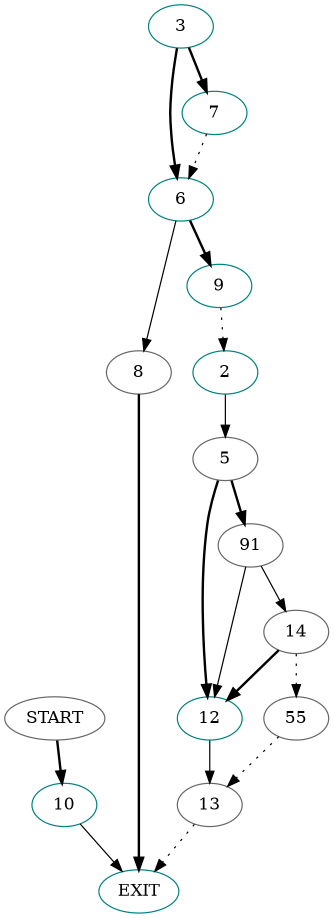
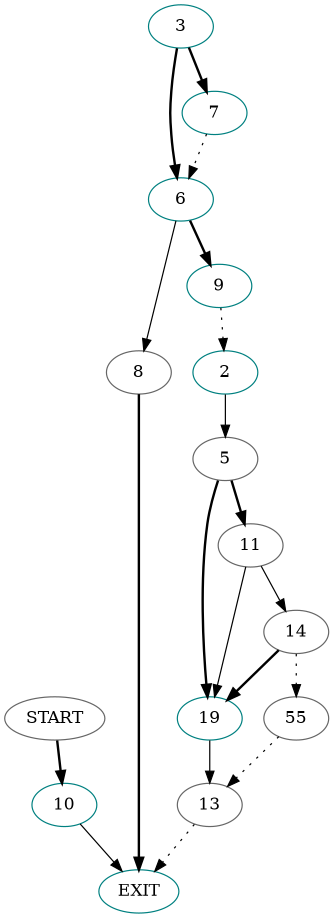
(251, 545) -> (251, 545)
(210, 718) -> (210, 718)
